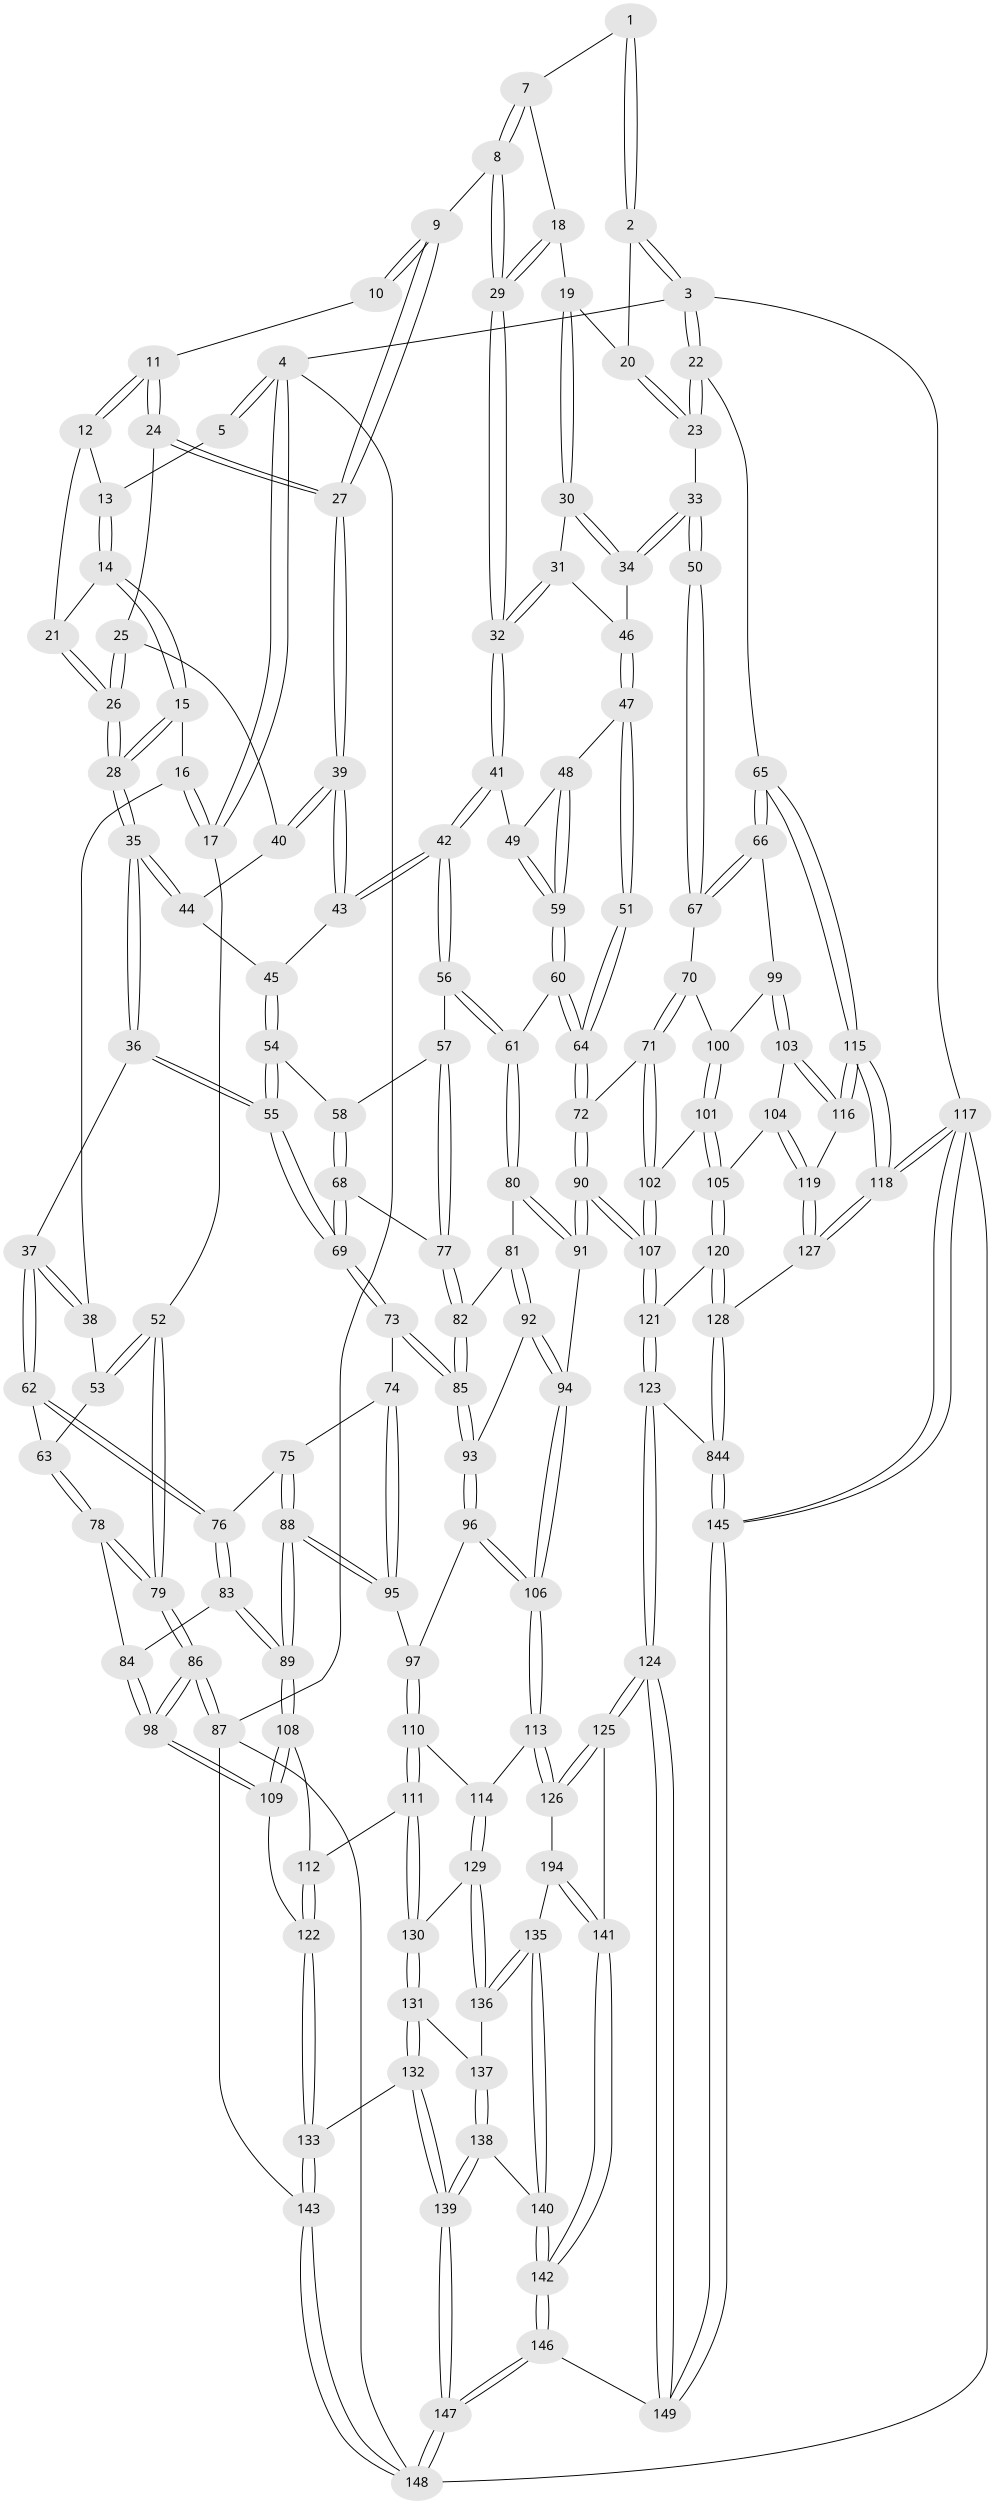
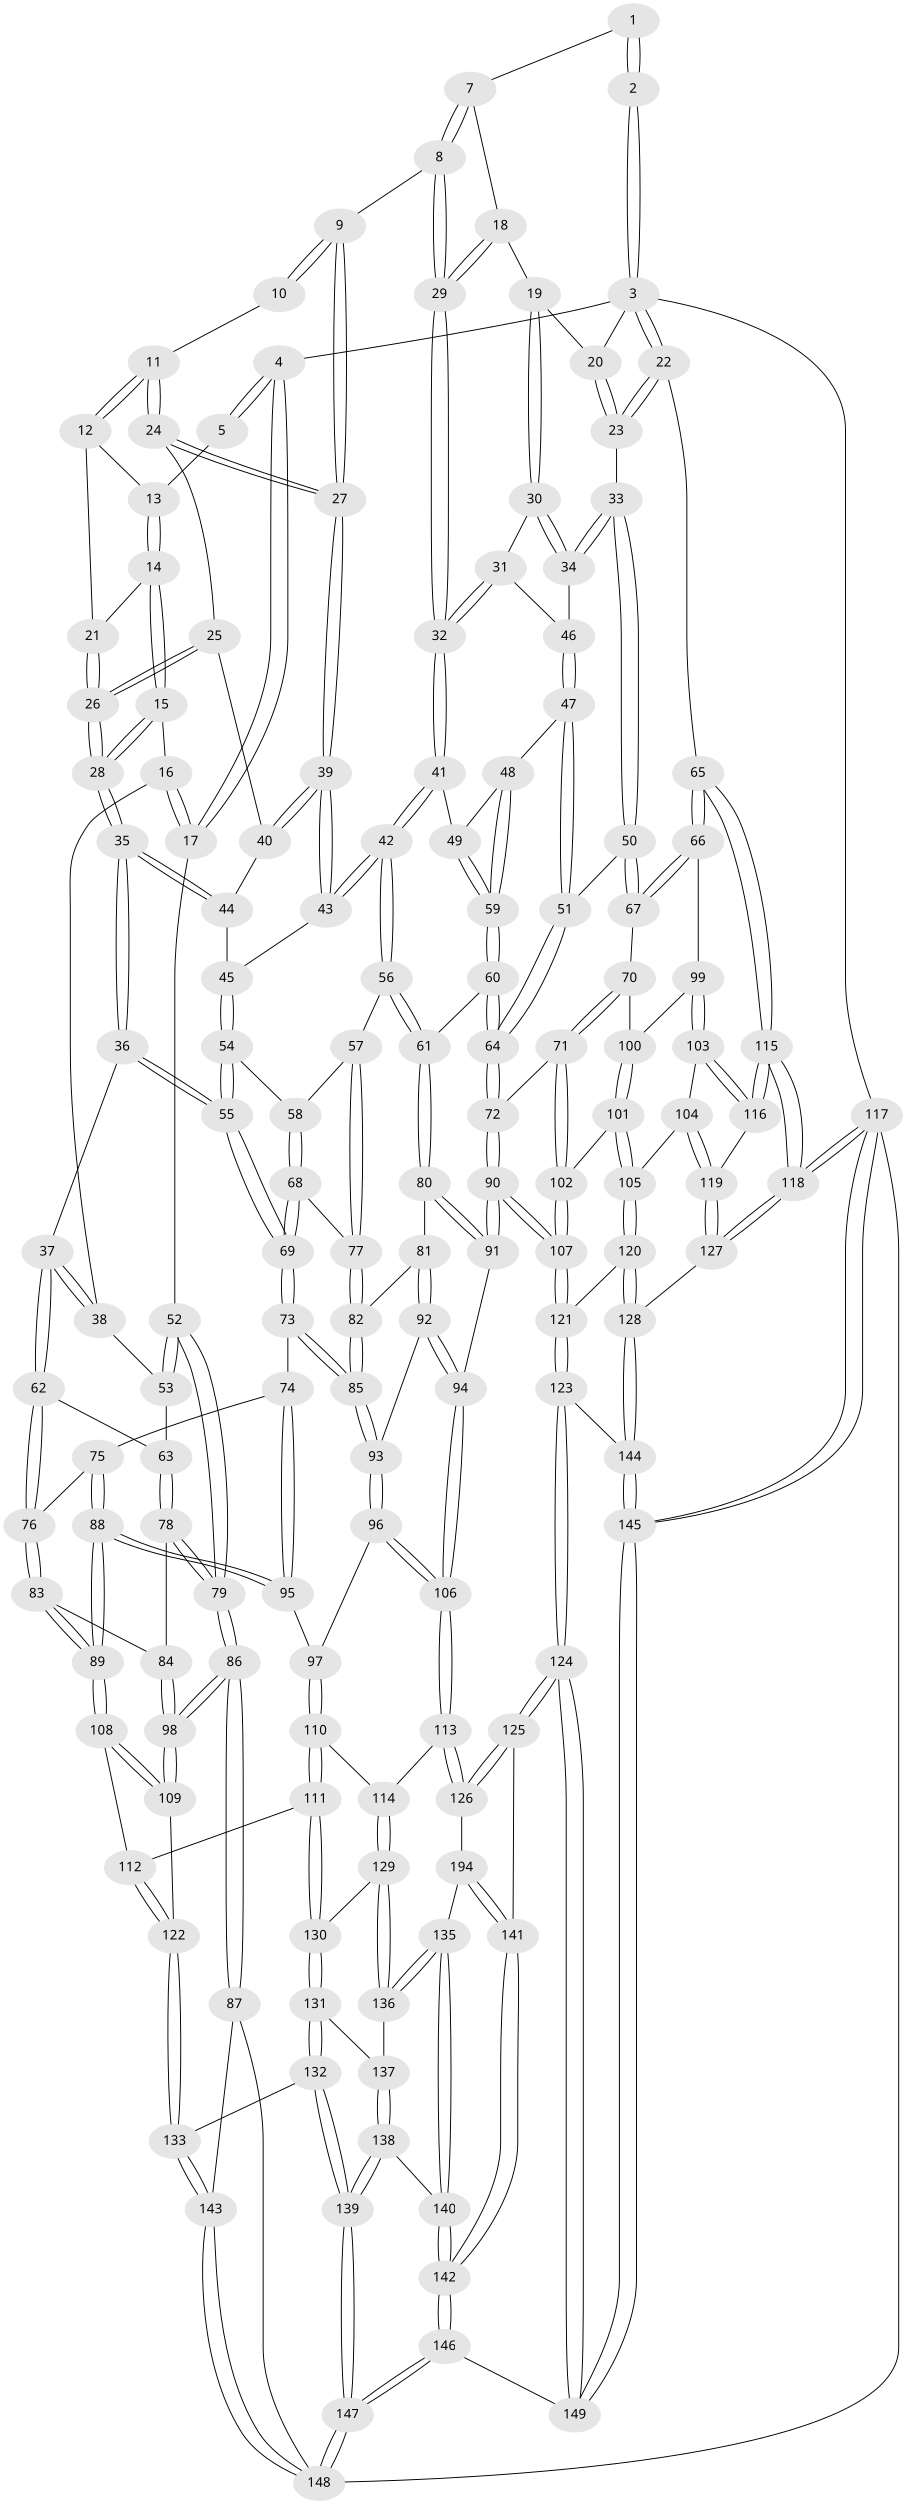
(629, 294) -> (615, 329)
none -> (598, 876)
(392, 1062) -> none
(718, 1457) -> (630, 1457)
